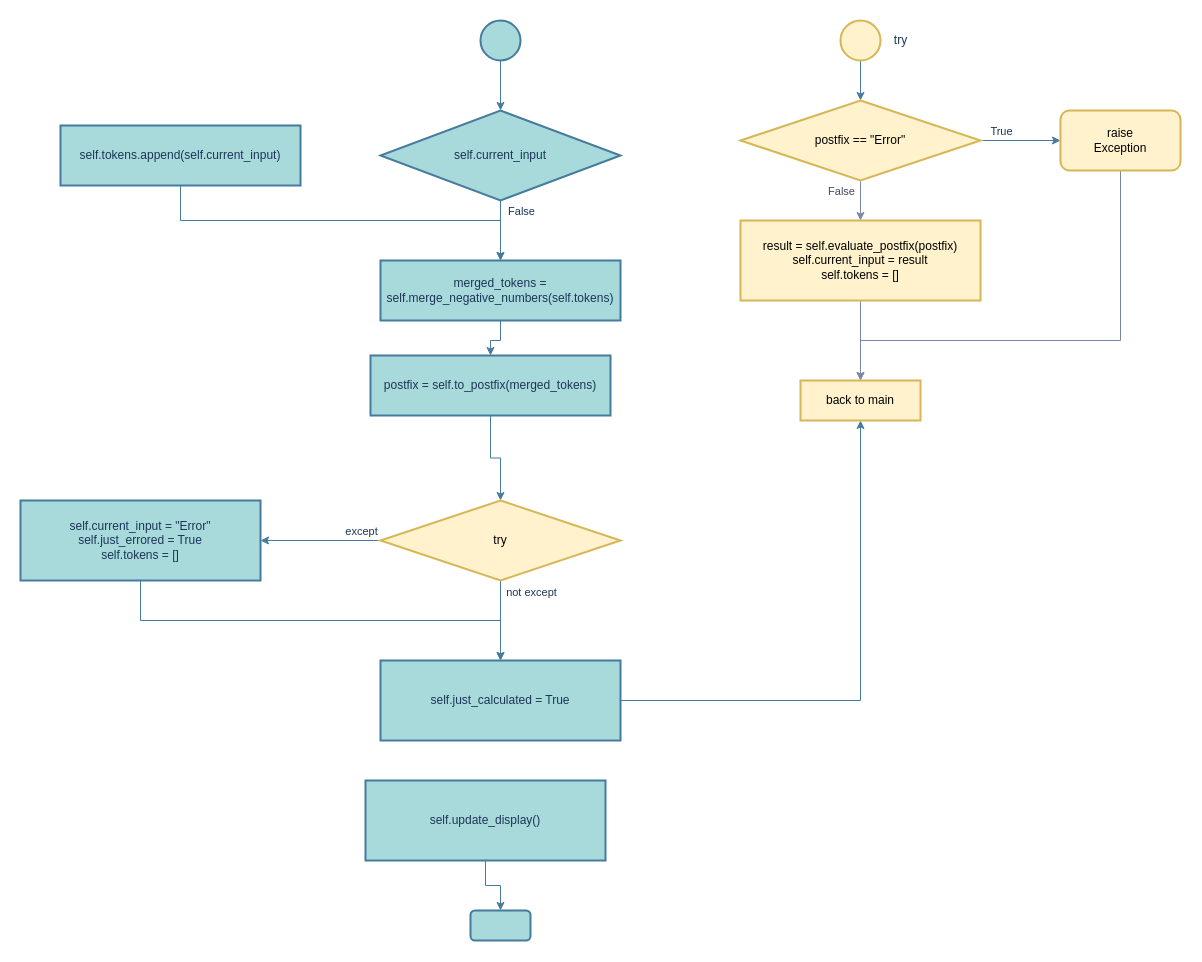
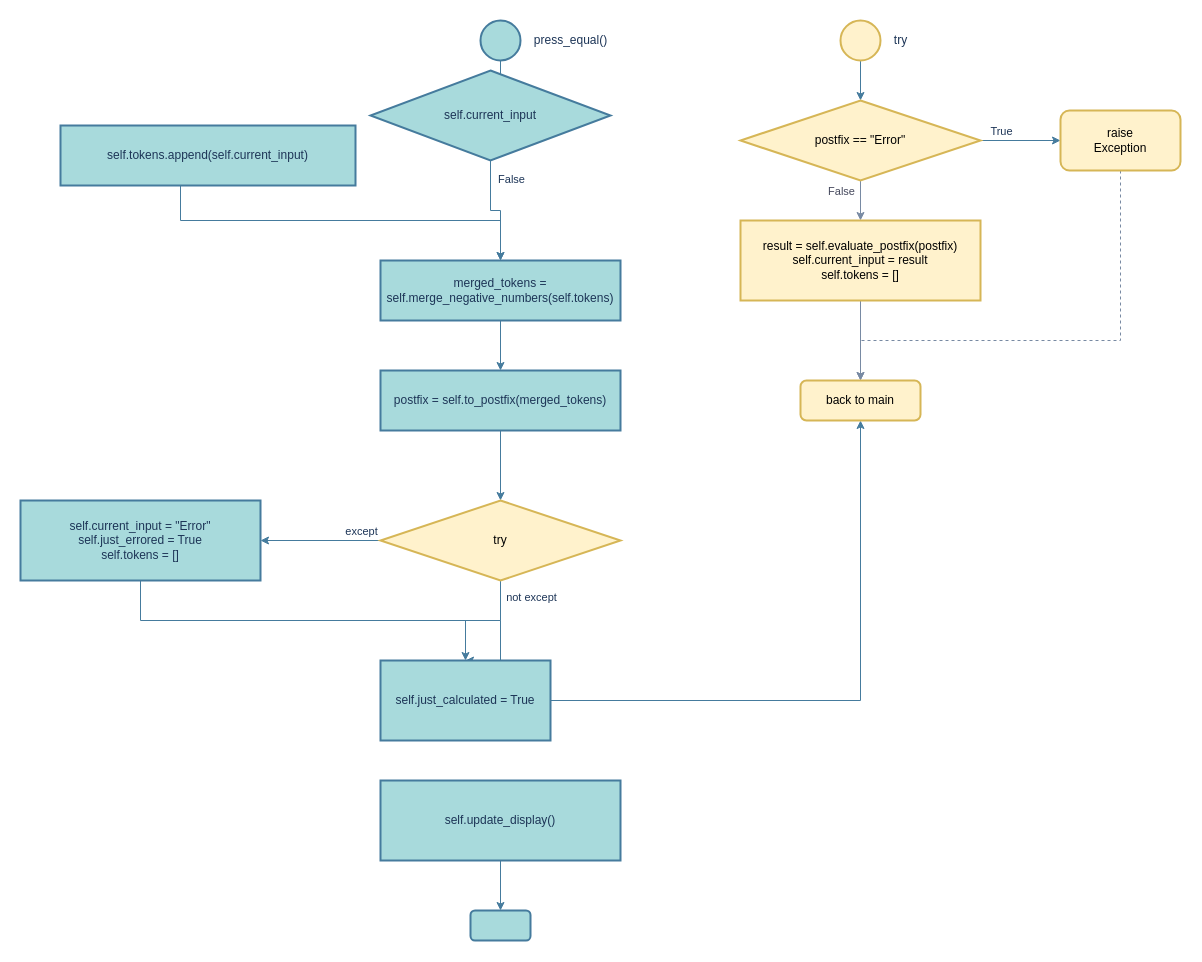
none -> (571, 41)
(181, 156) -> (208, 156)
(501, 156) -> (491, 116)
(1076, 341) -> (1076, 341)
(491, 386) -> (501, 401)
(861, 401) -> (861, 401)
(501, 701) -> (466, 701)
(486, 821) -> (501, 821)
